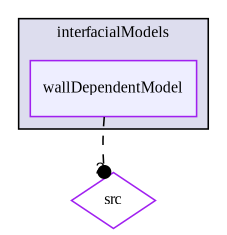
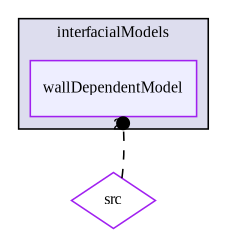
(103, 141) -> (124, 154)
